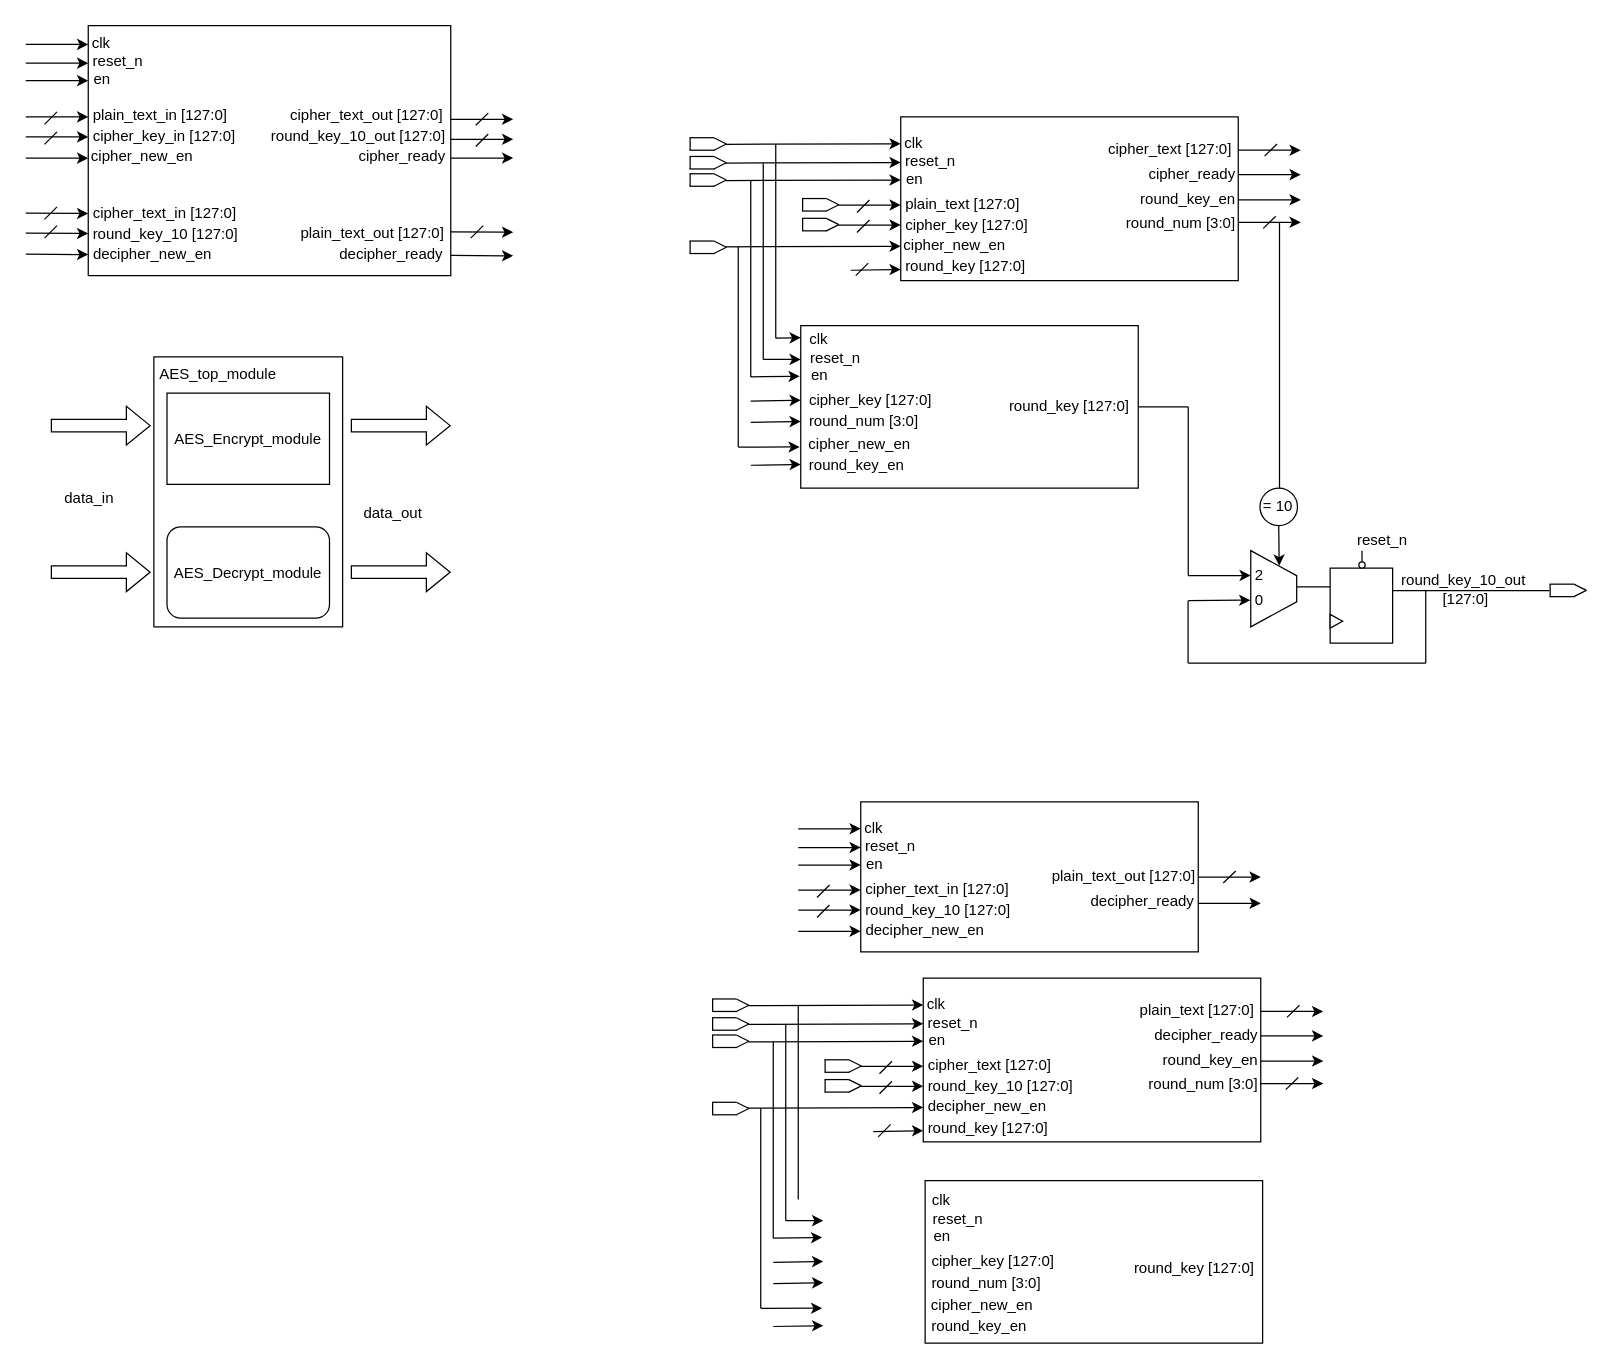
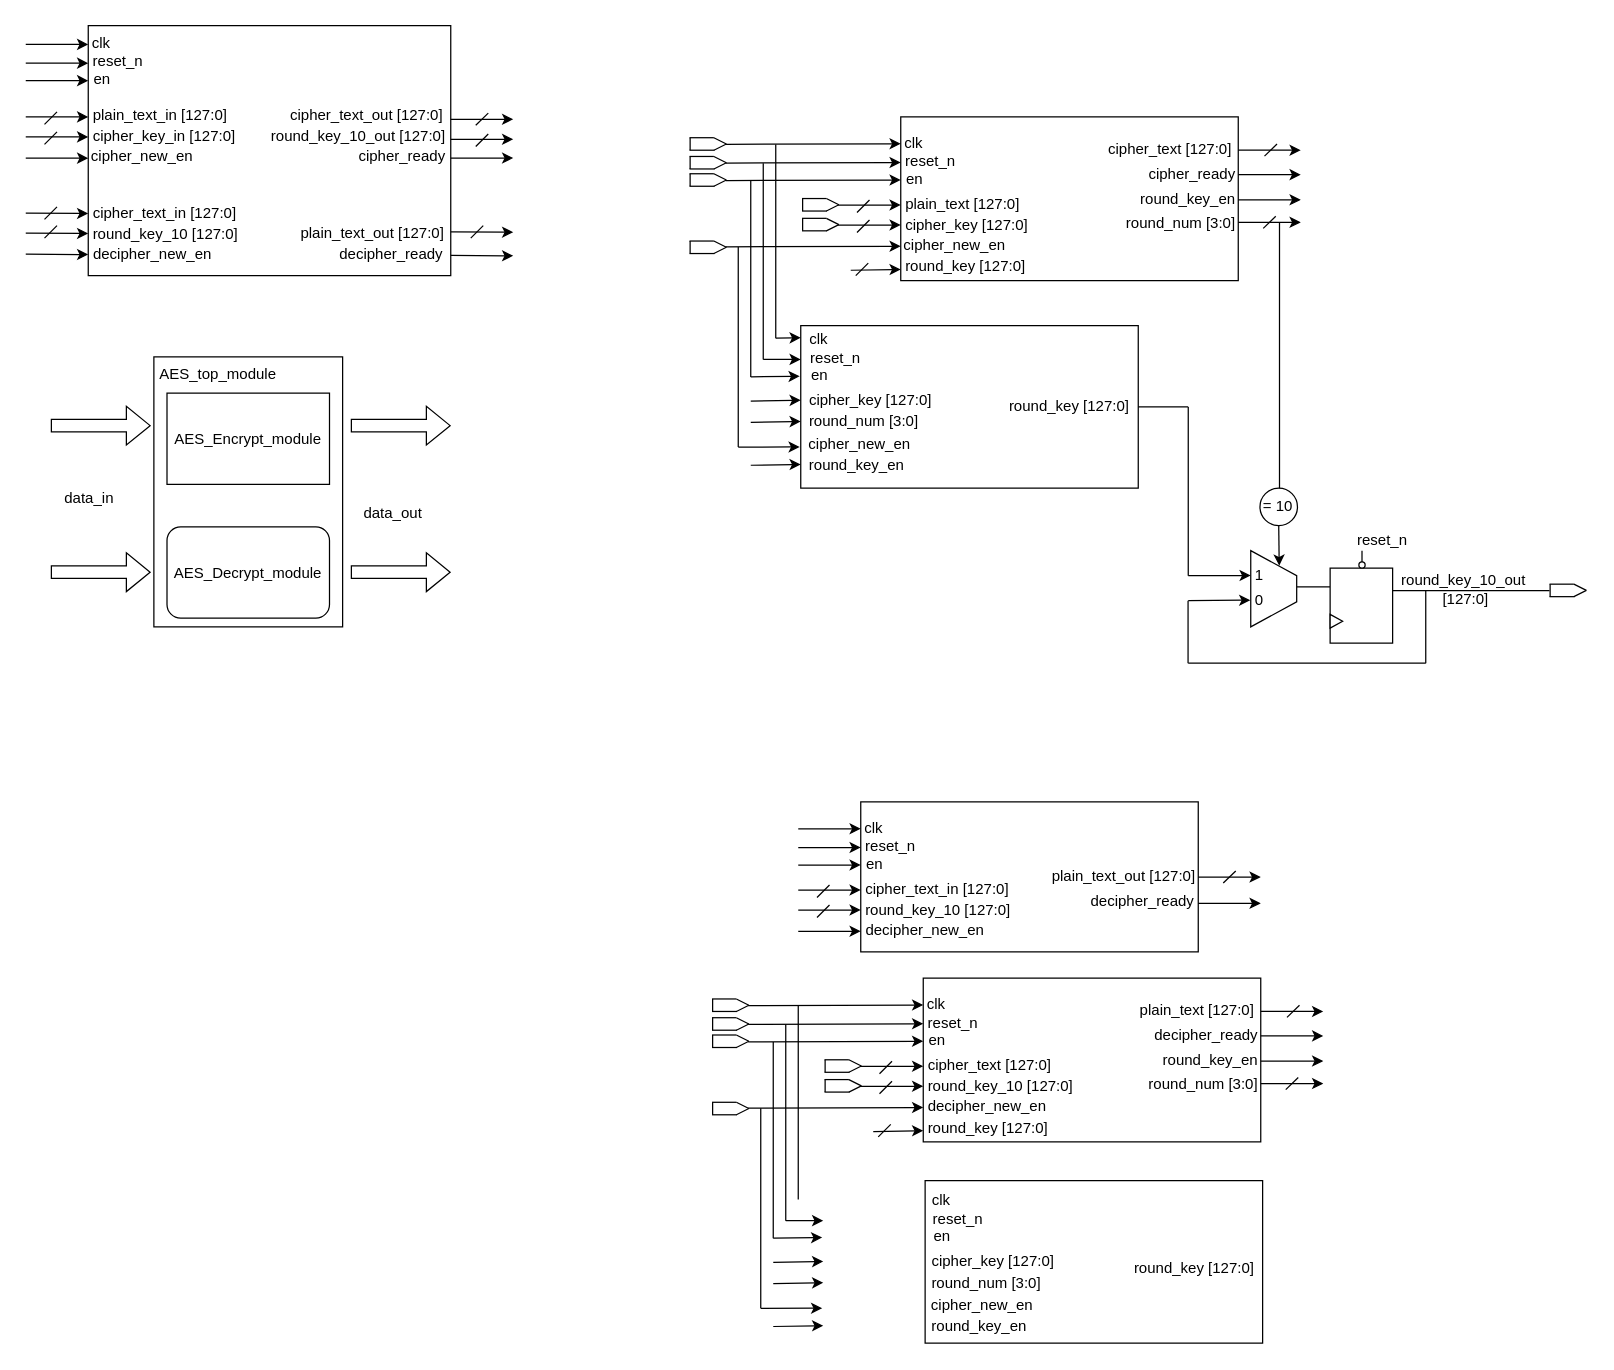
(1259, 576) -> (1259, 576)
